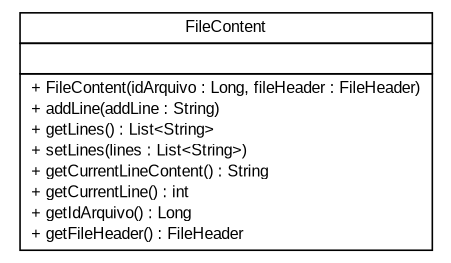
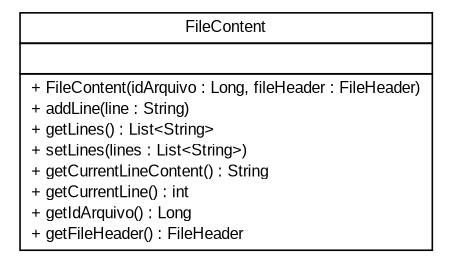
(126, 109) -> (111, 109)
